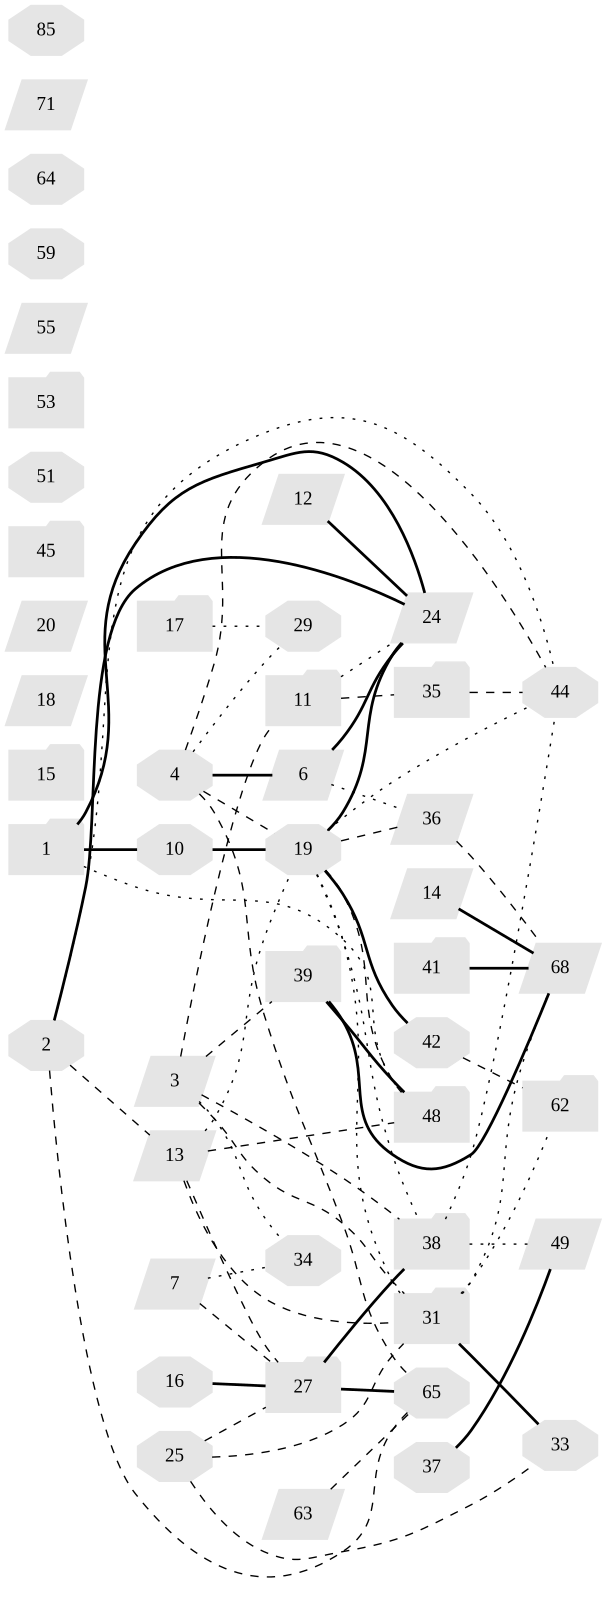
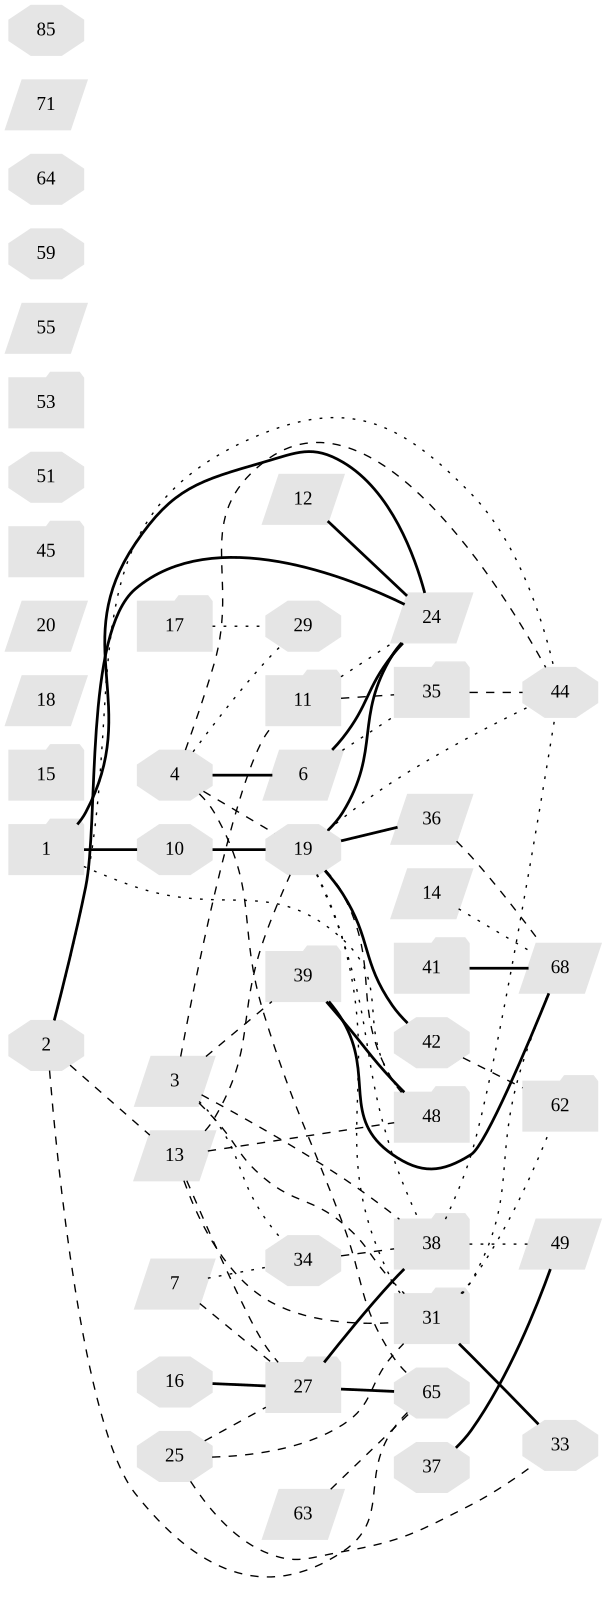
(380, 802) -> (378, 727)
(369, 834) -> (369, 834)
(496, 931) -> (496, 931)
(248, 1004) -> (248, 1004)
none -> (368, 1252)
